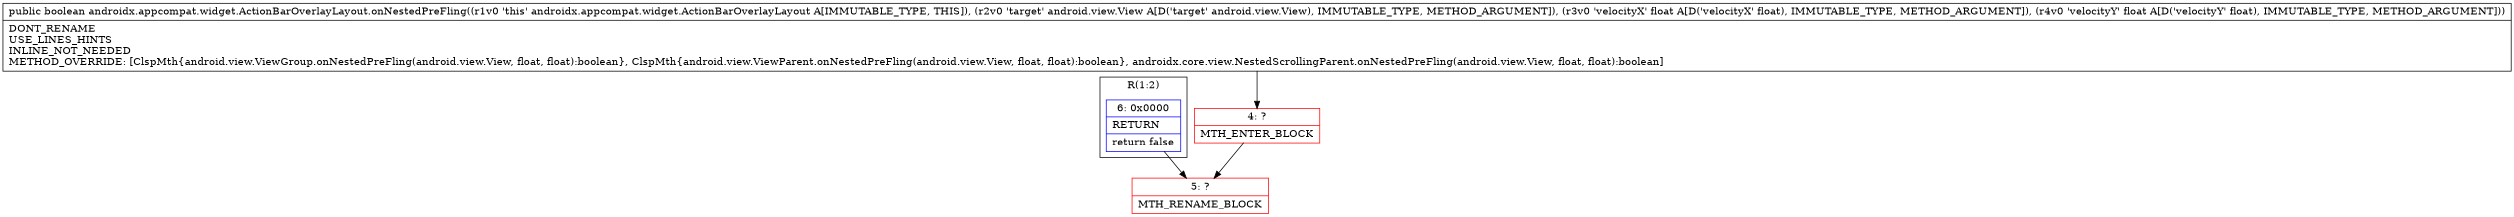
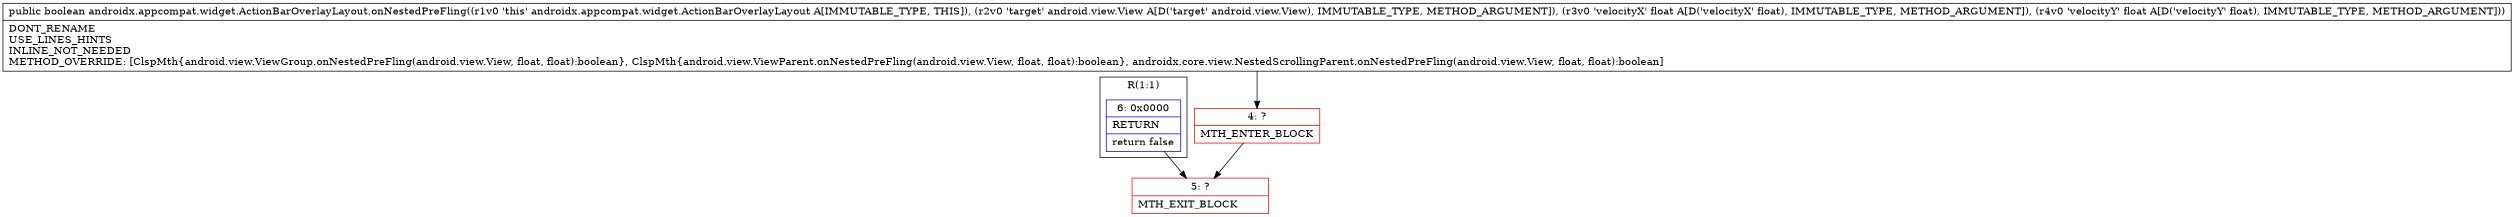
(1143, 86) -> (1143, 86)
(1200, 204) -> (1188, 204)
